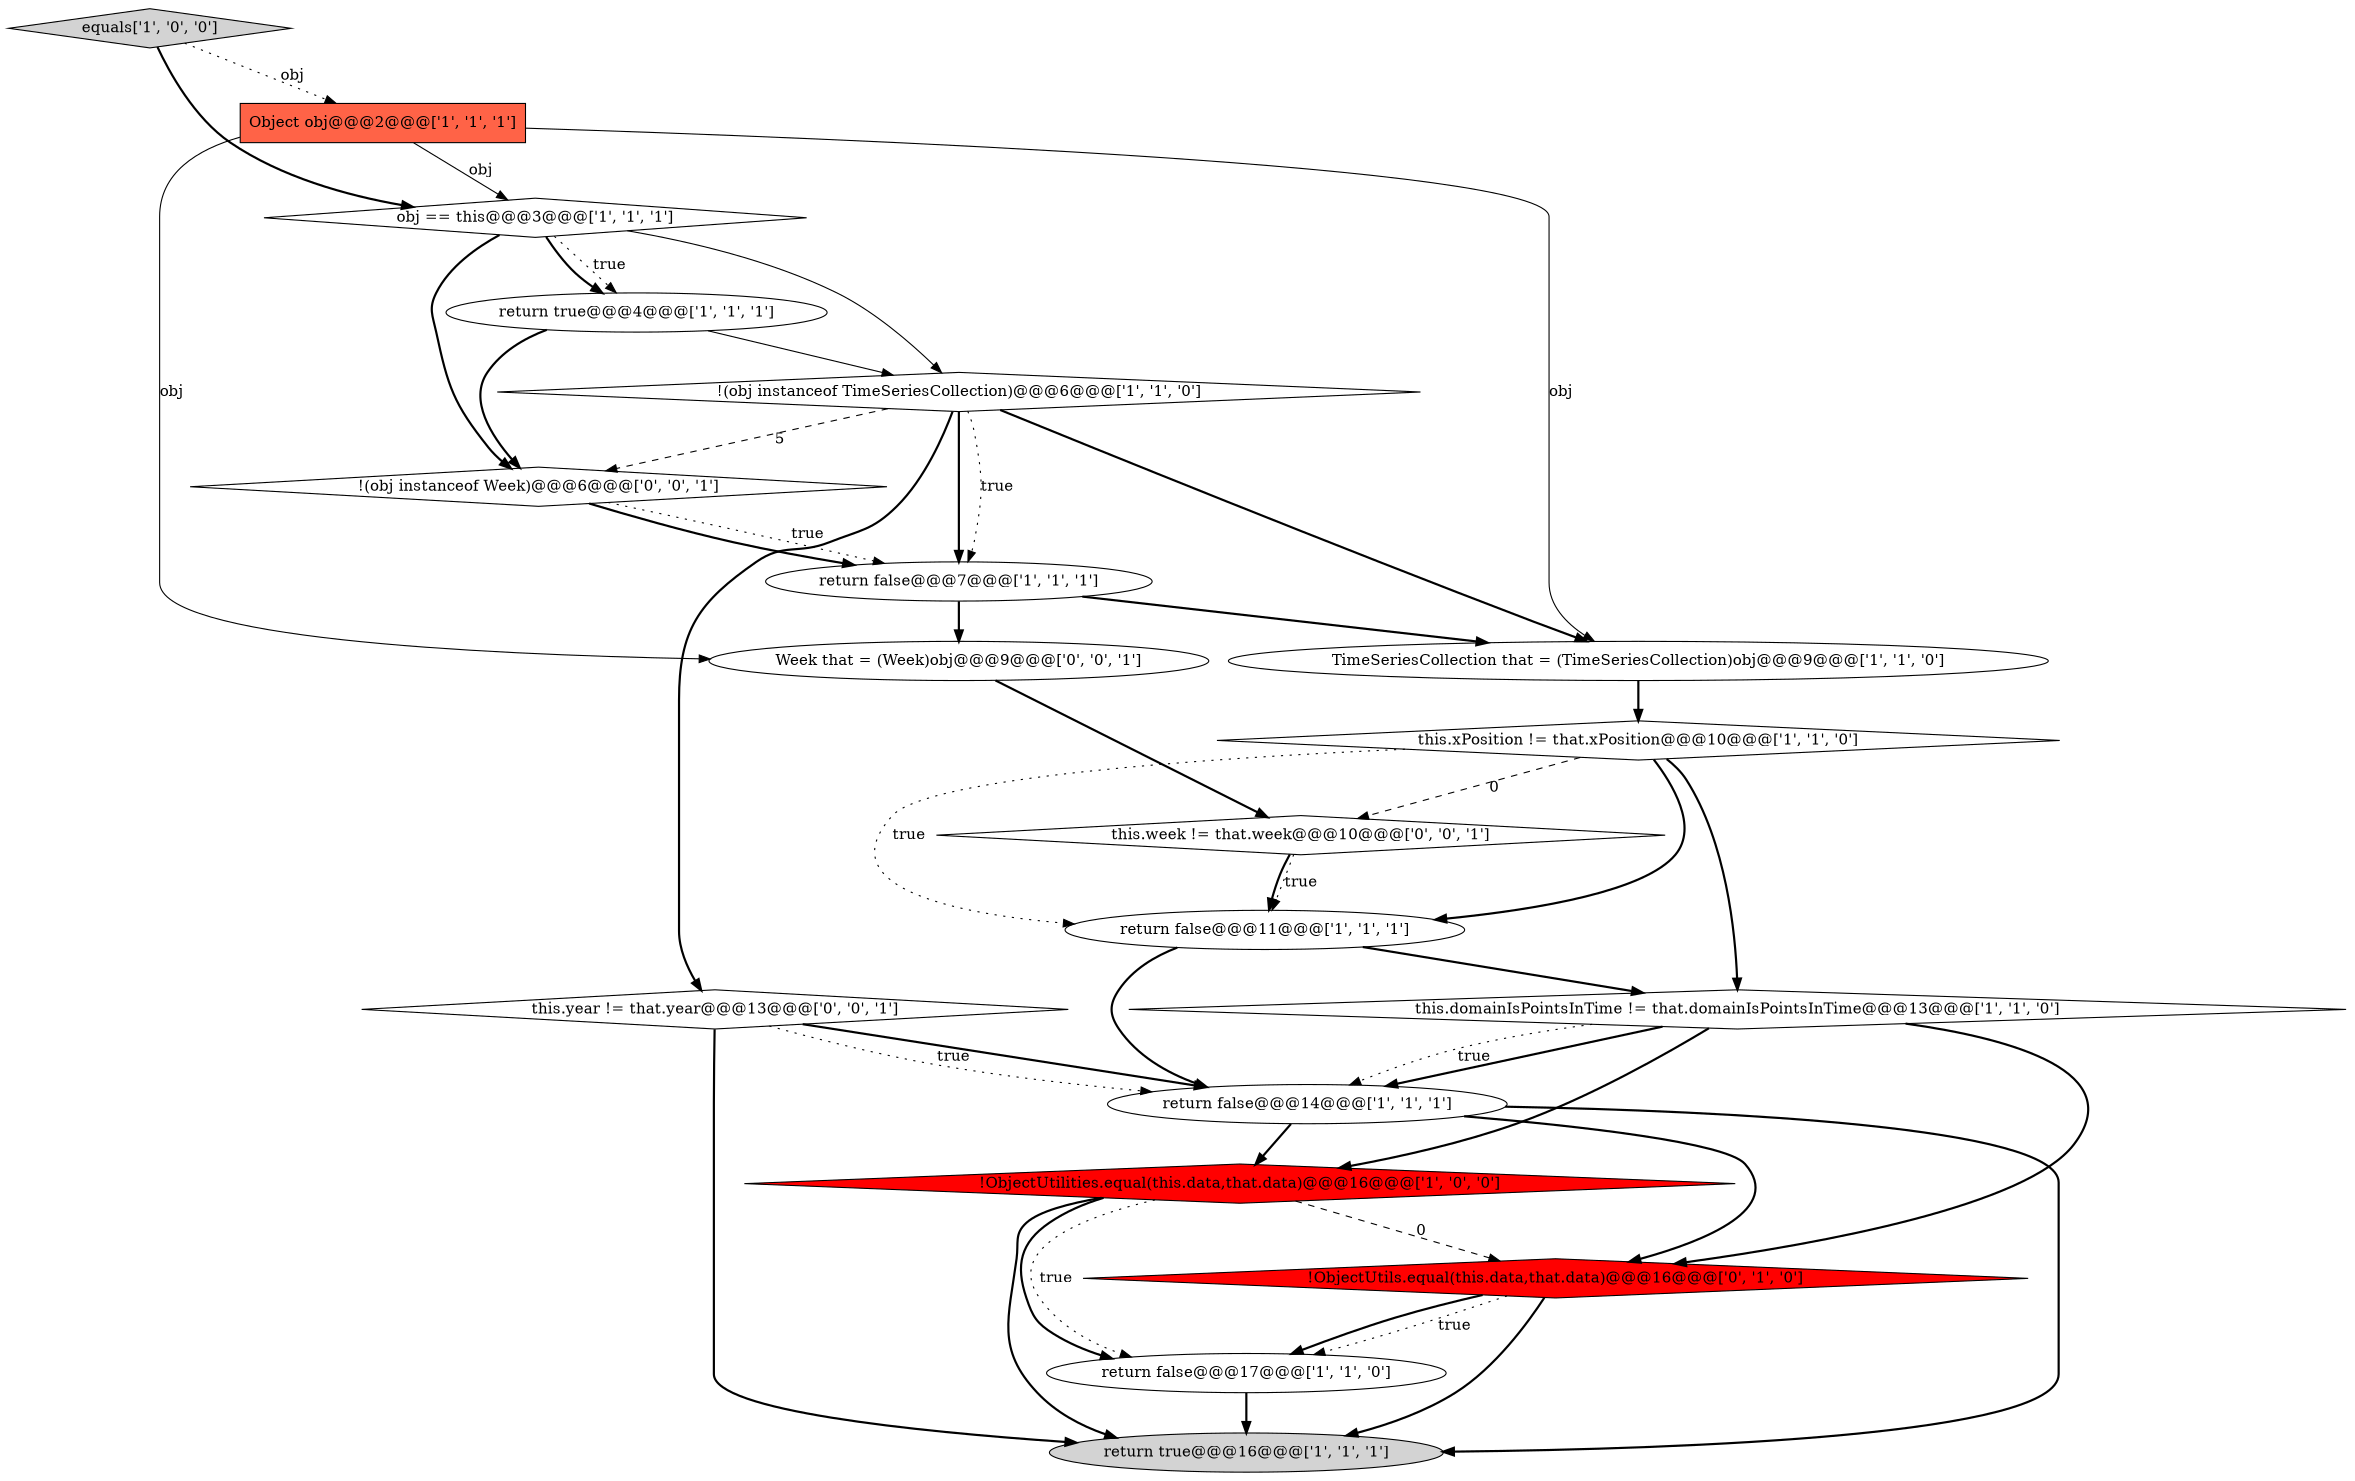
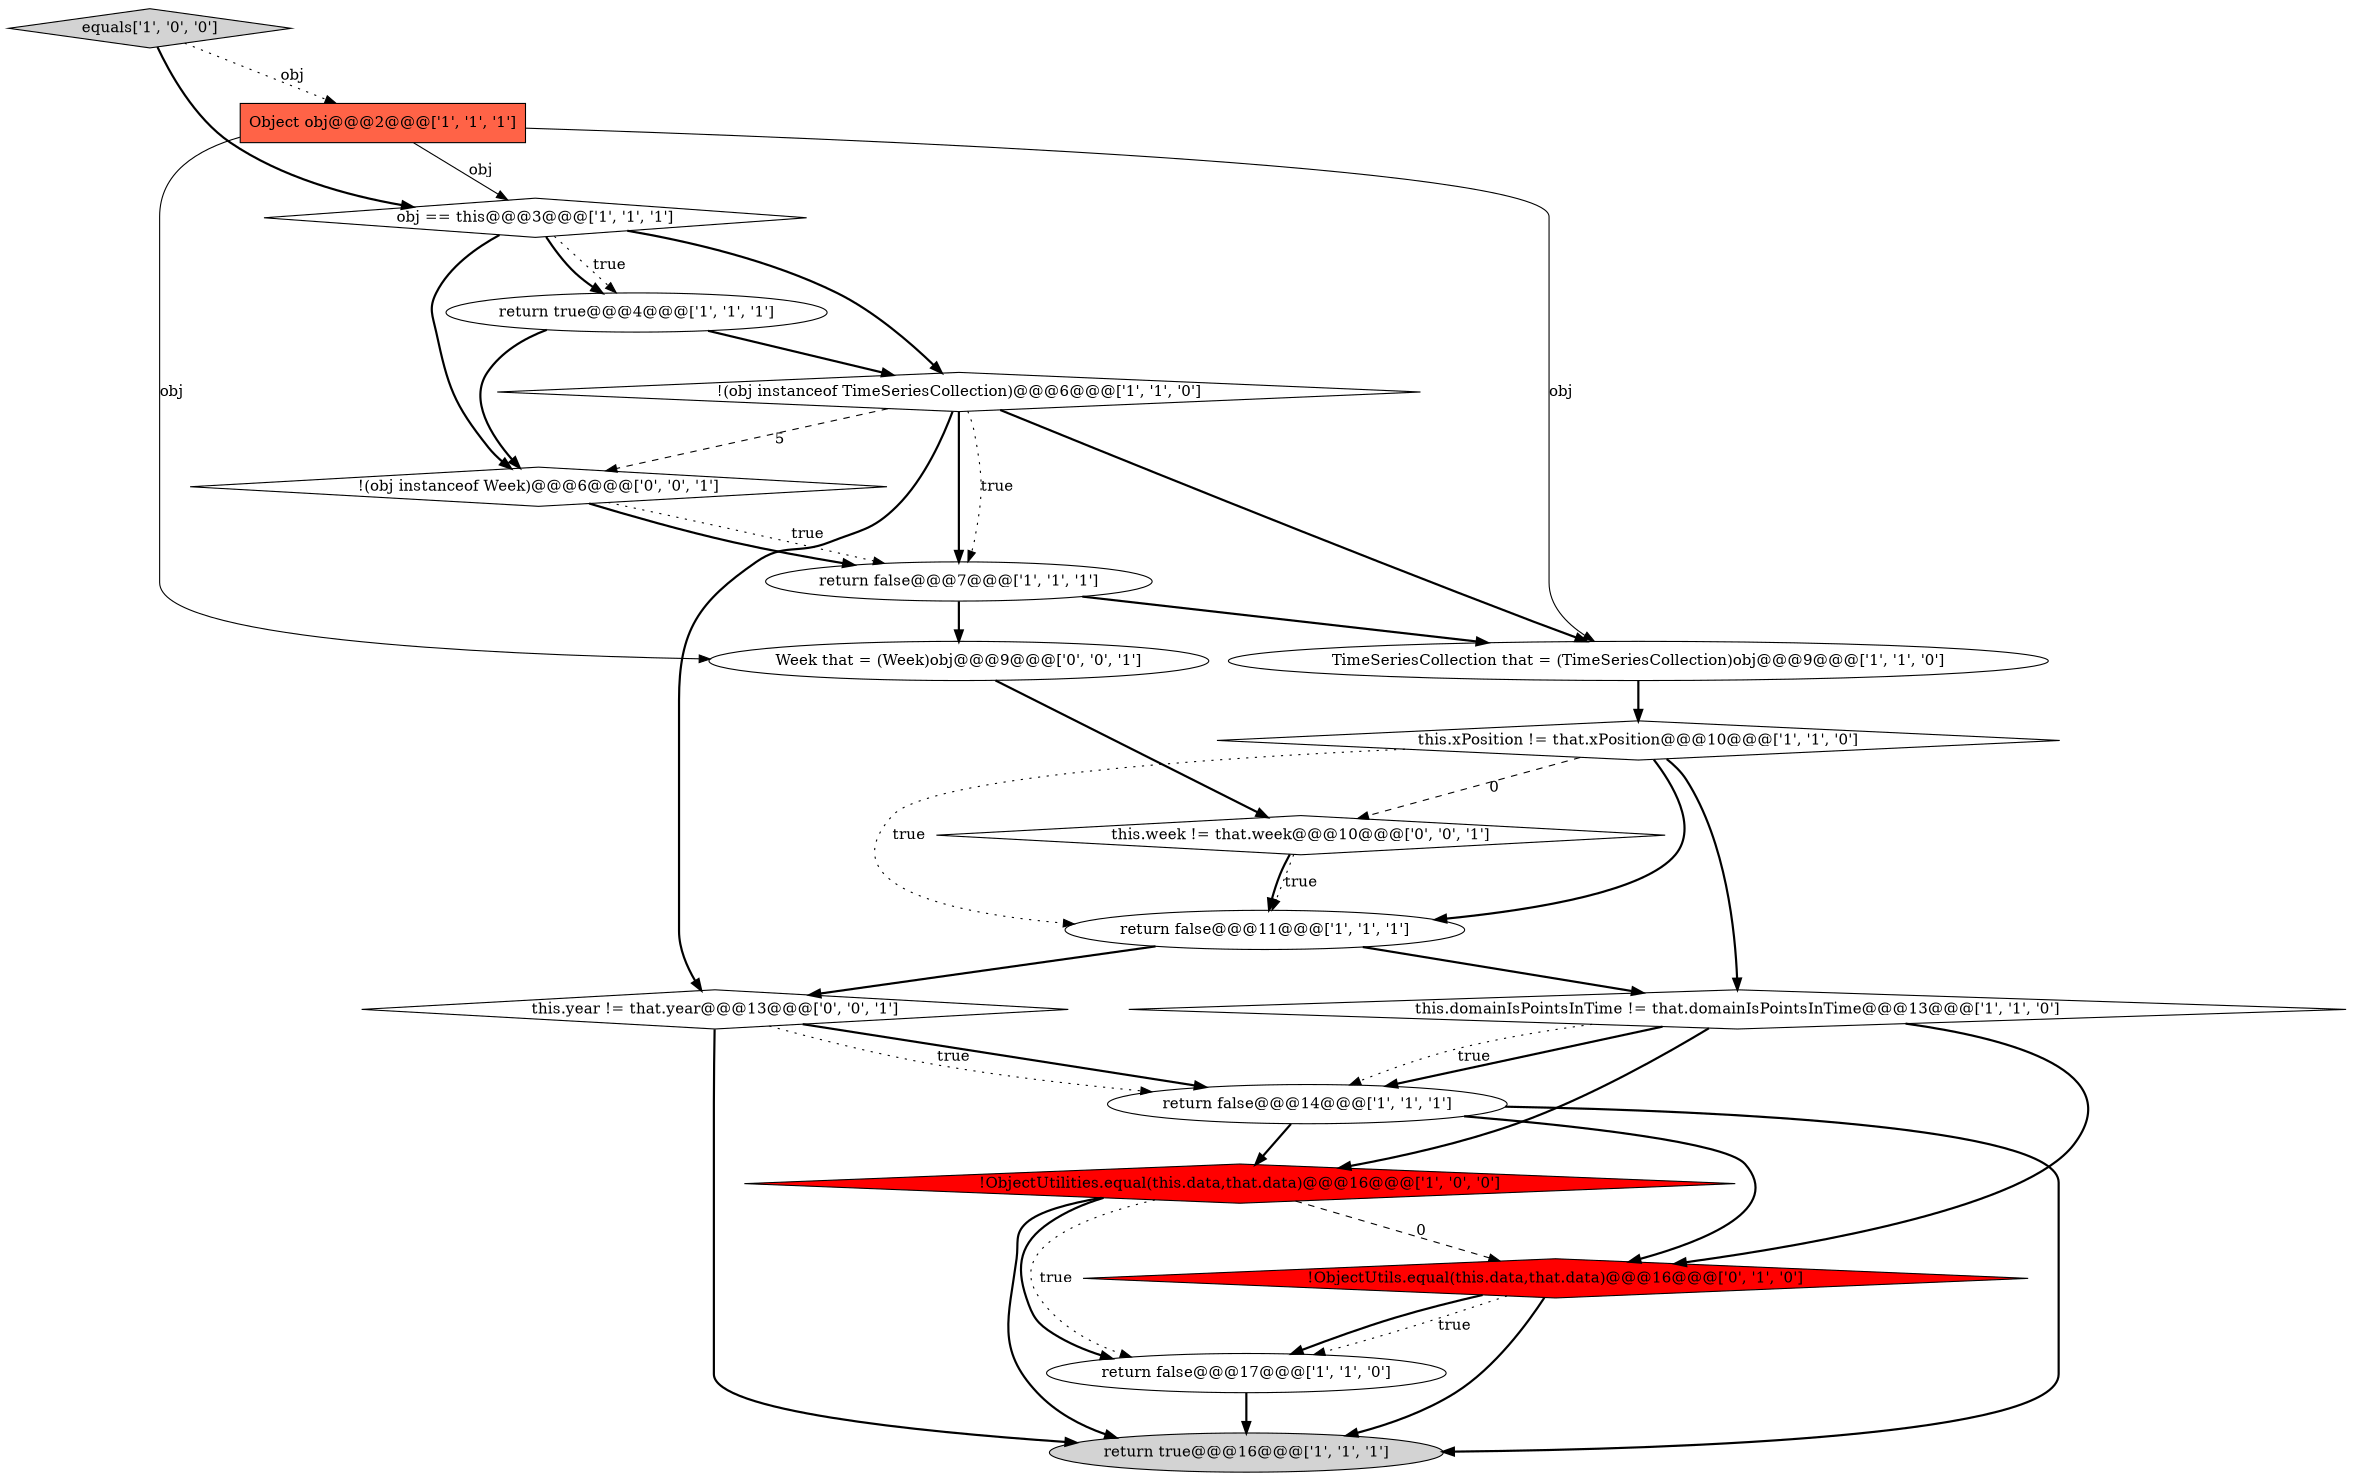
(792, 274) -> (792, 274)
(795, 352) -> (795, 352)
(1114, 1020) -> (988, 970)
